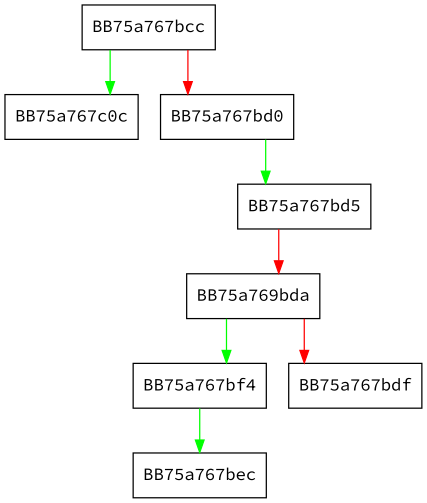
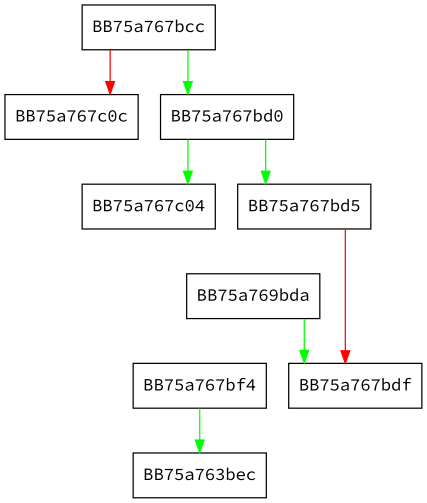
(110, 66) -> (110, 66)
(188, 66) -> (188, 66)
none -> (149, 207)
(279, 245) -> (345, 290)
(226, 335) -> none
(304, 335) -> (304, 335)
(200, 475) -> (200, 475)
